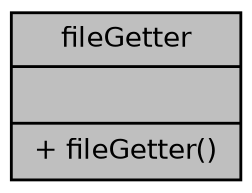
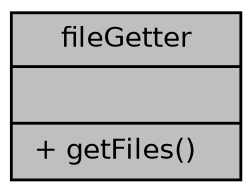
(126, 150) -> (116, 150)
